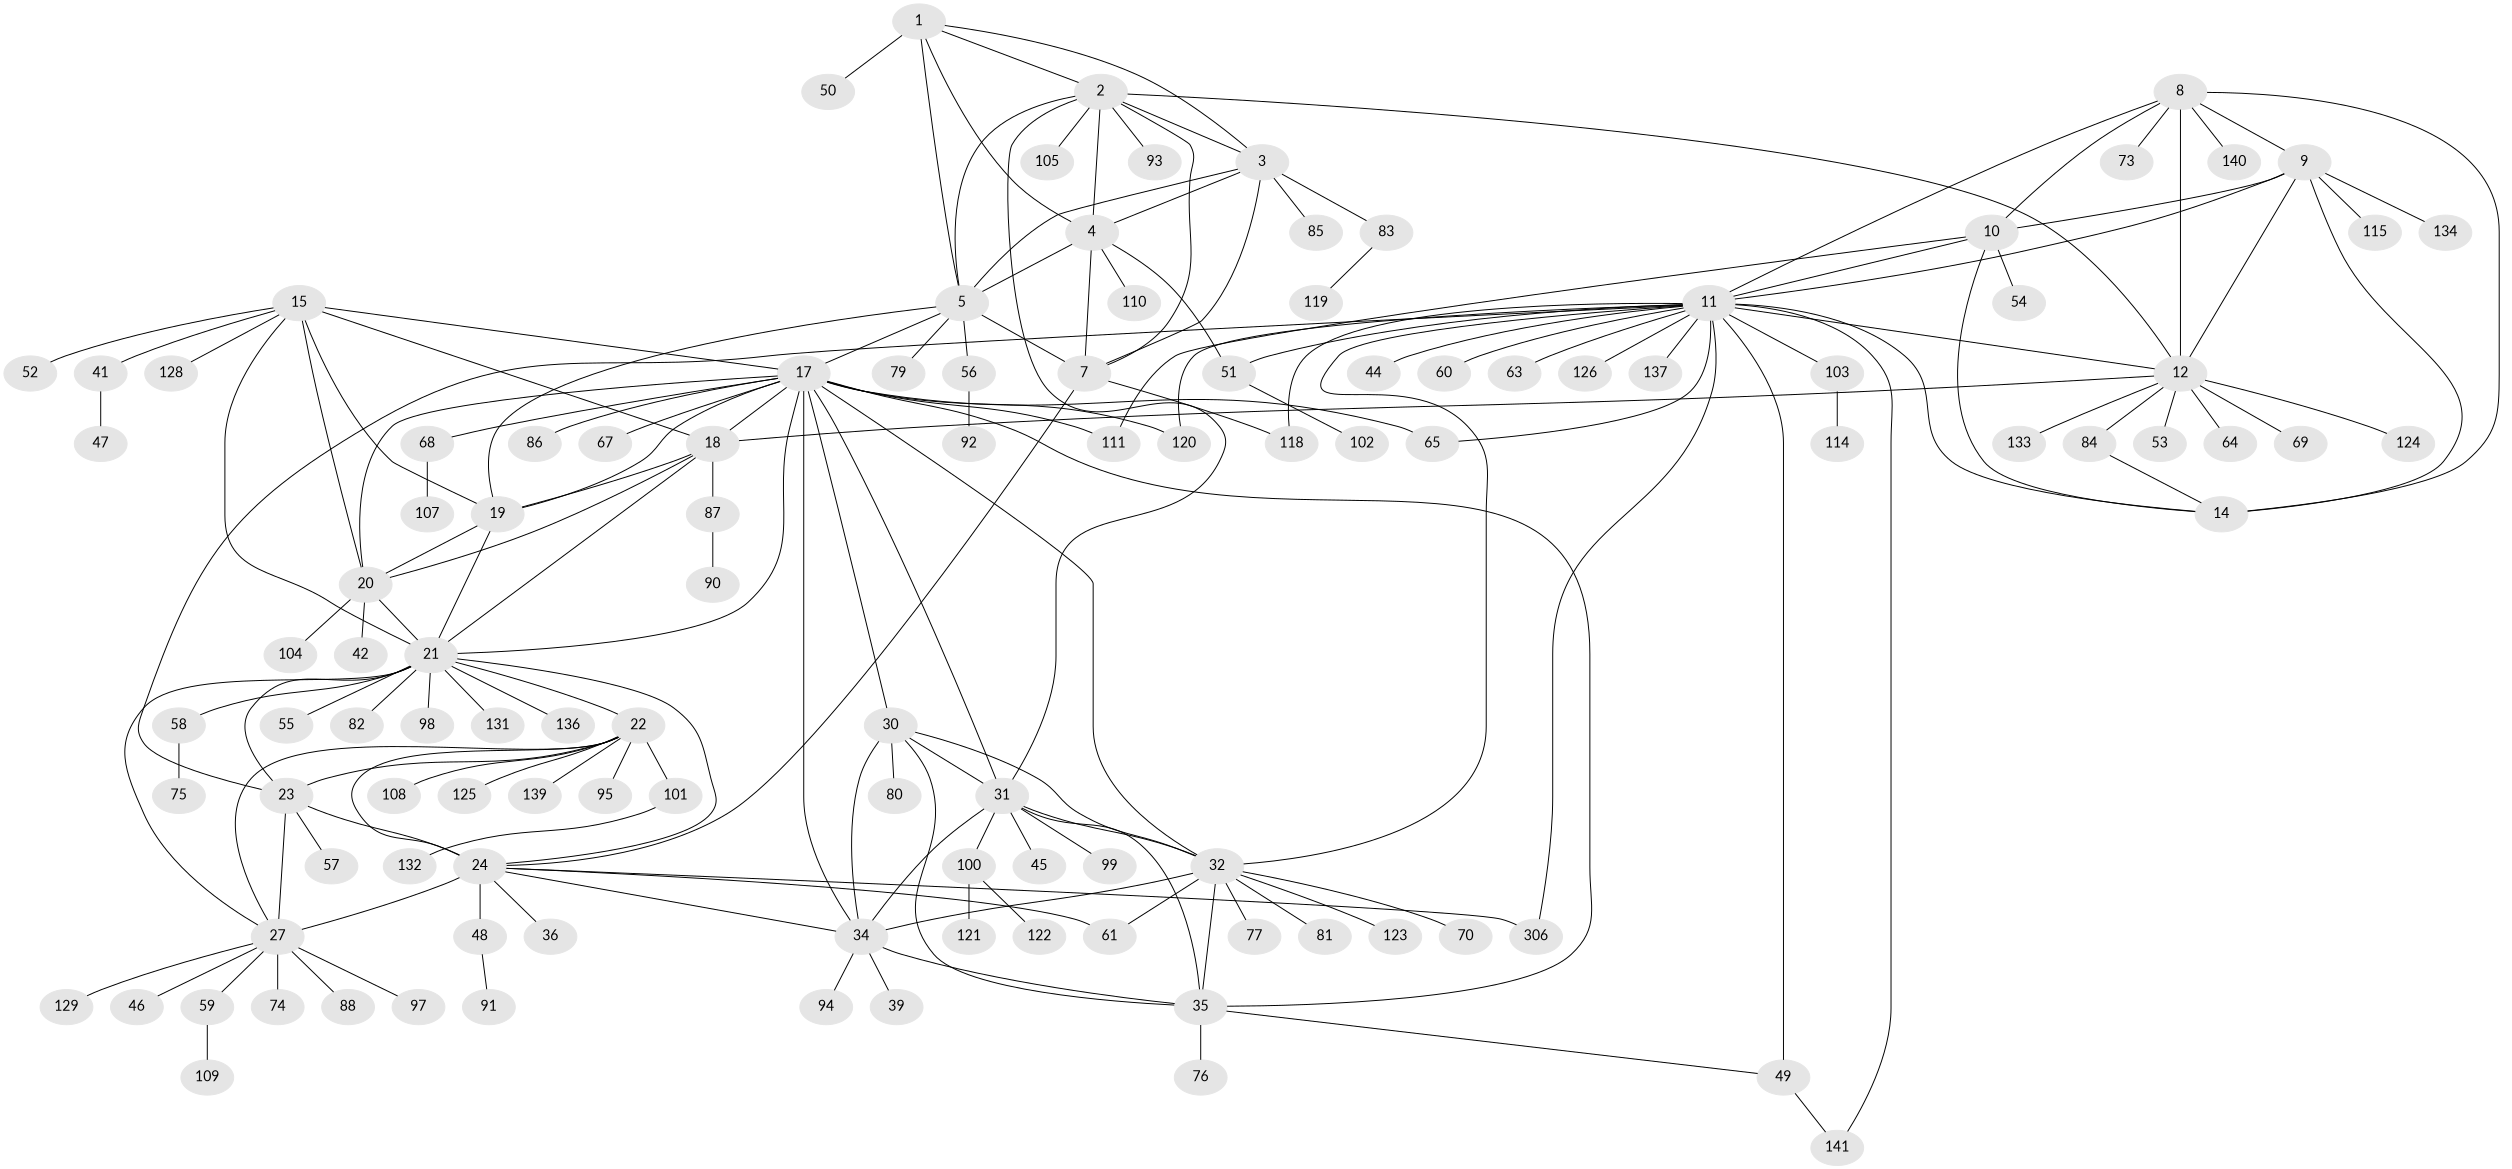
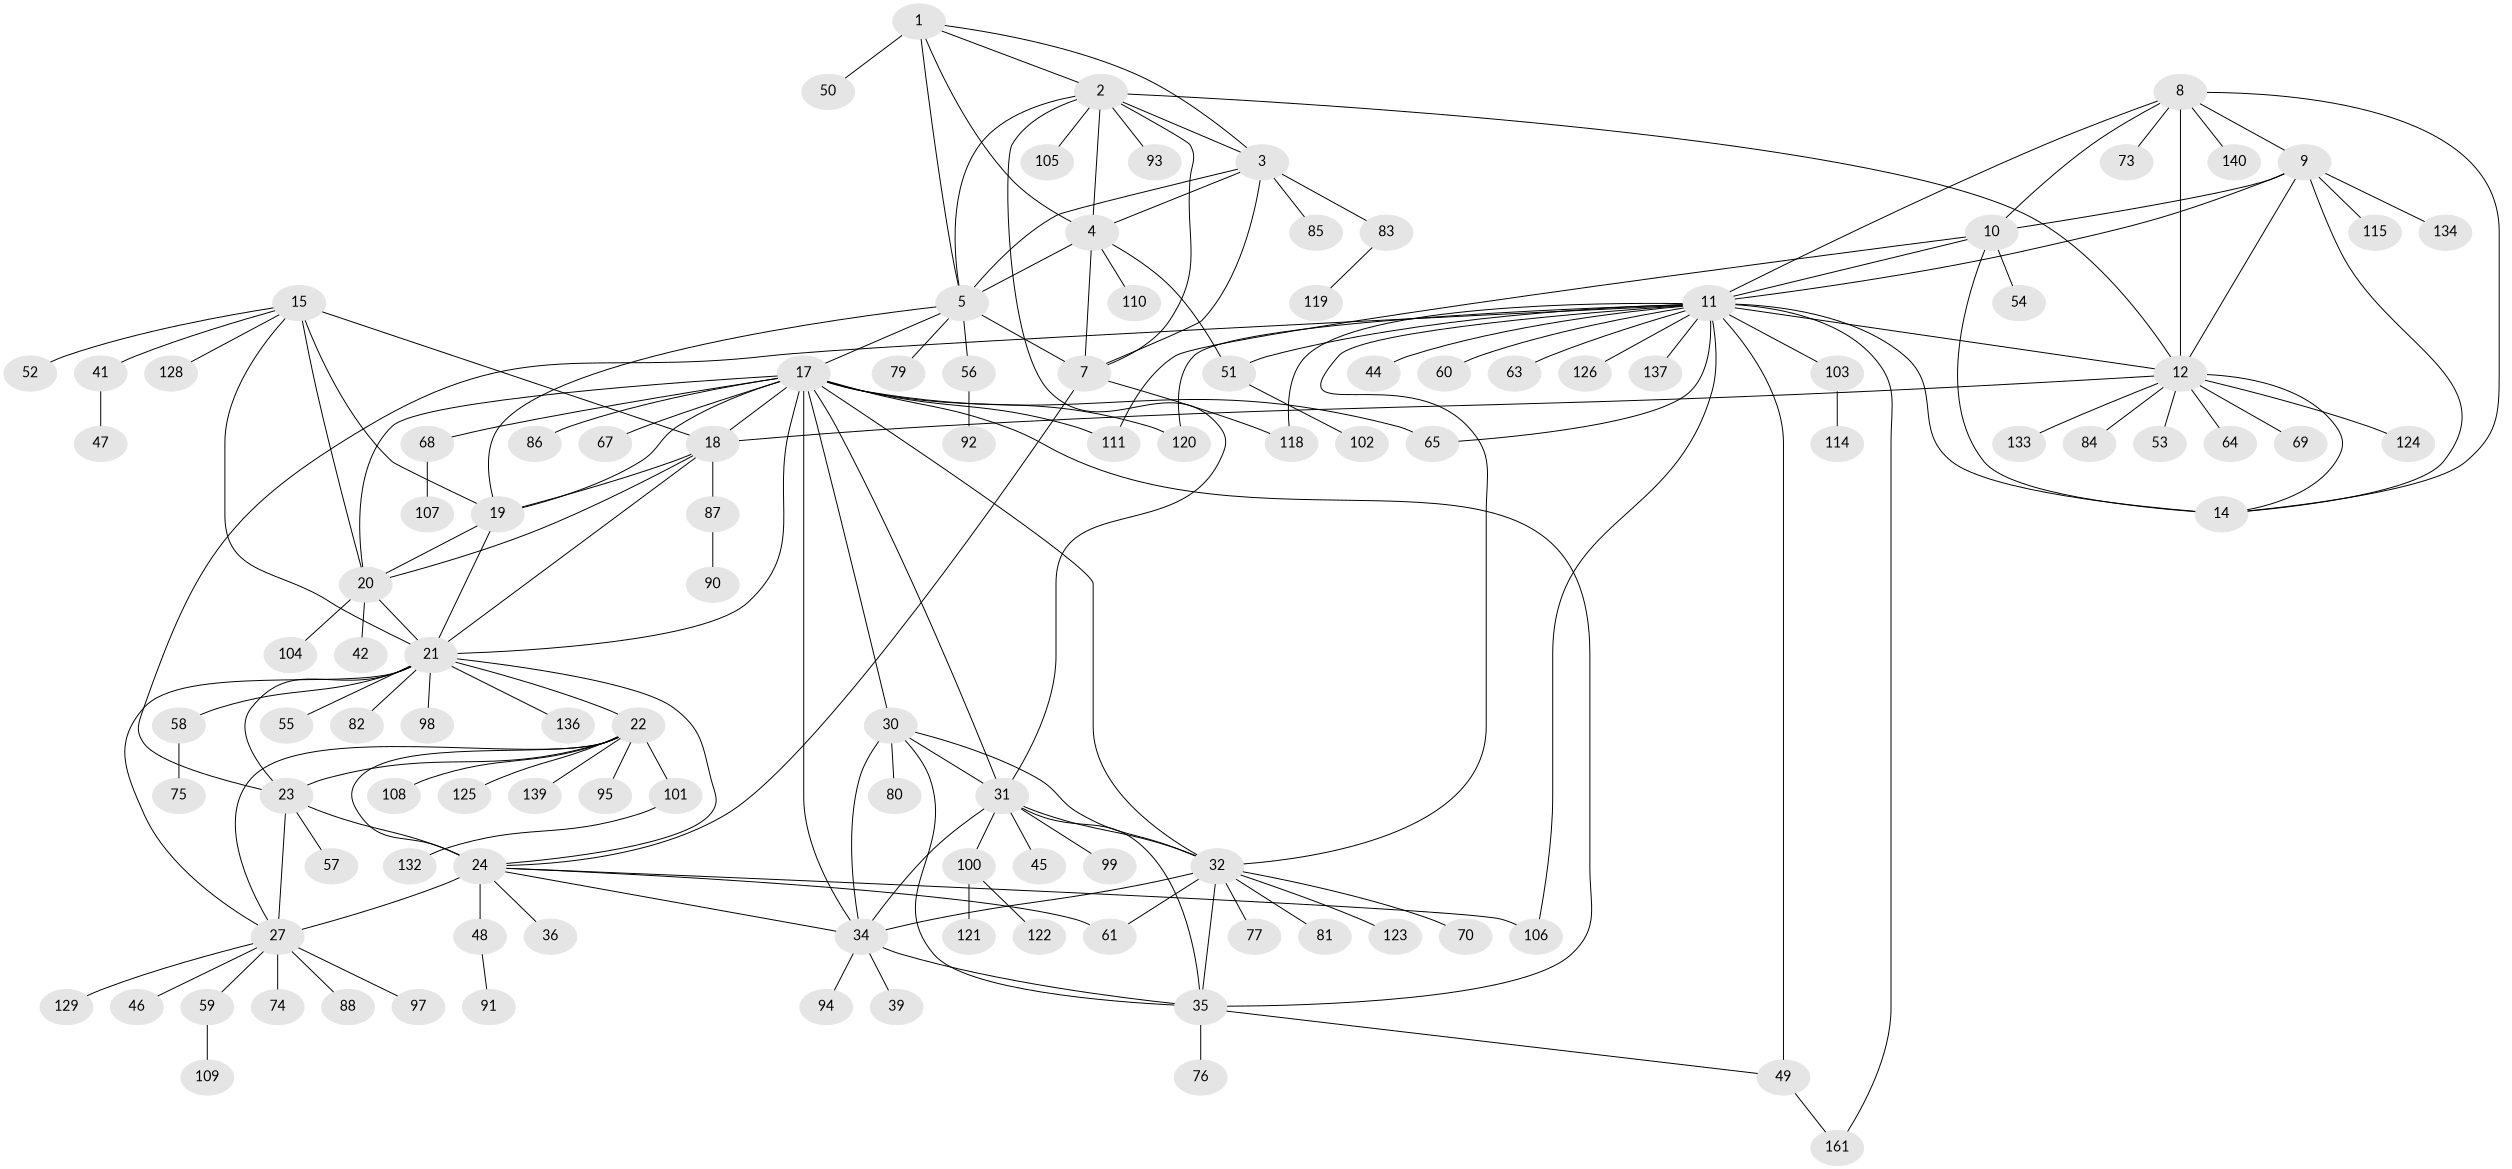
(551, 338) -> none
(2156, 479) -> (2335, 426)
(498, 726) -> none
(1536, 937) -> (1536, 937)
(1837, 1148) -> (1837, 1148)
